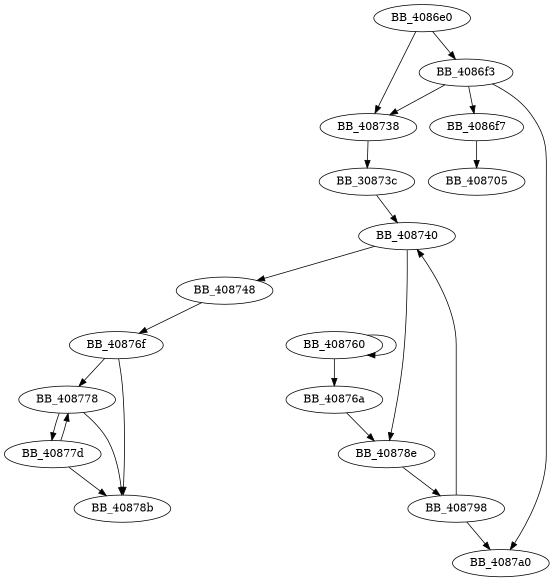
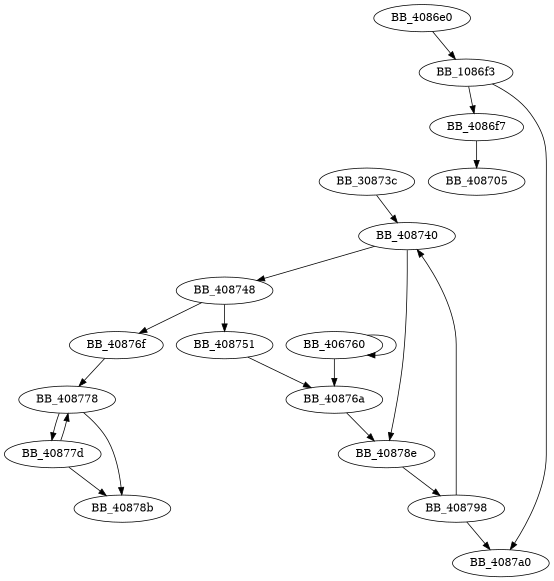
(466, 73) -> (466, 73)
(368, 127) -> none
none -> (225, 345)
(334, 345) -> (334, 345)
(124, 423) -> none
